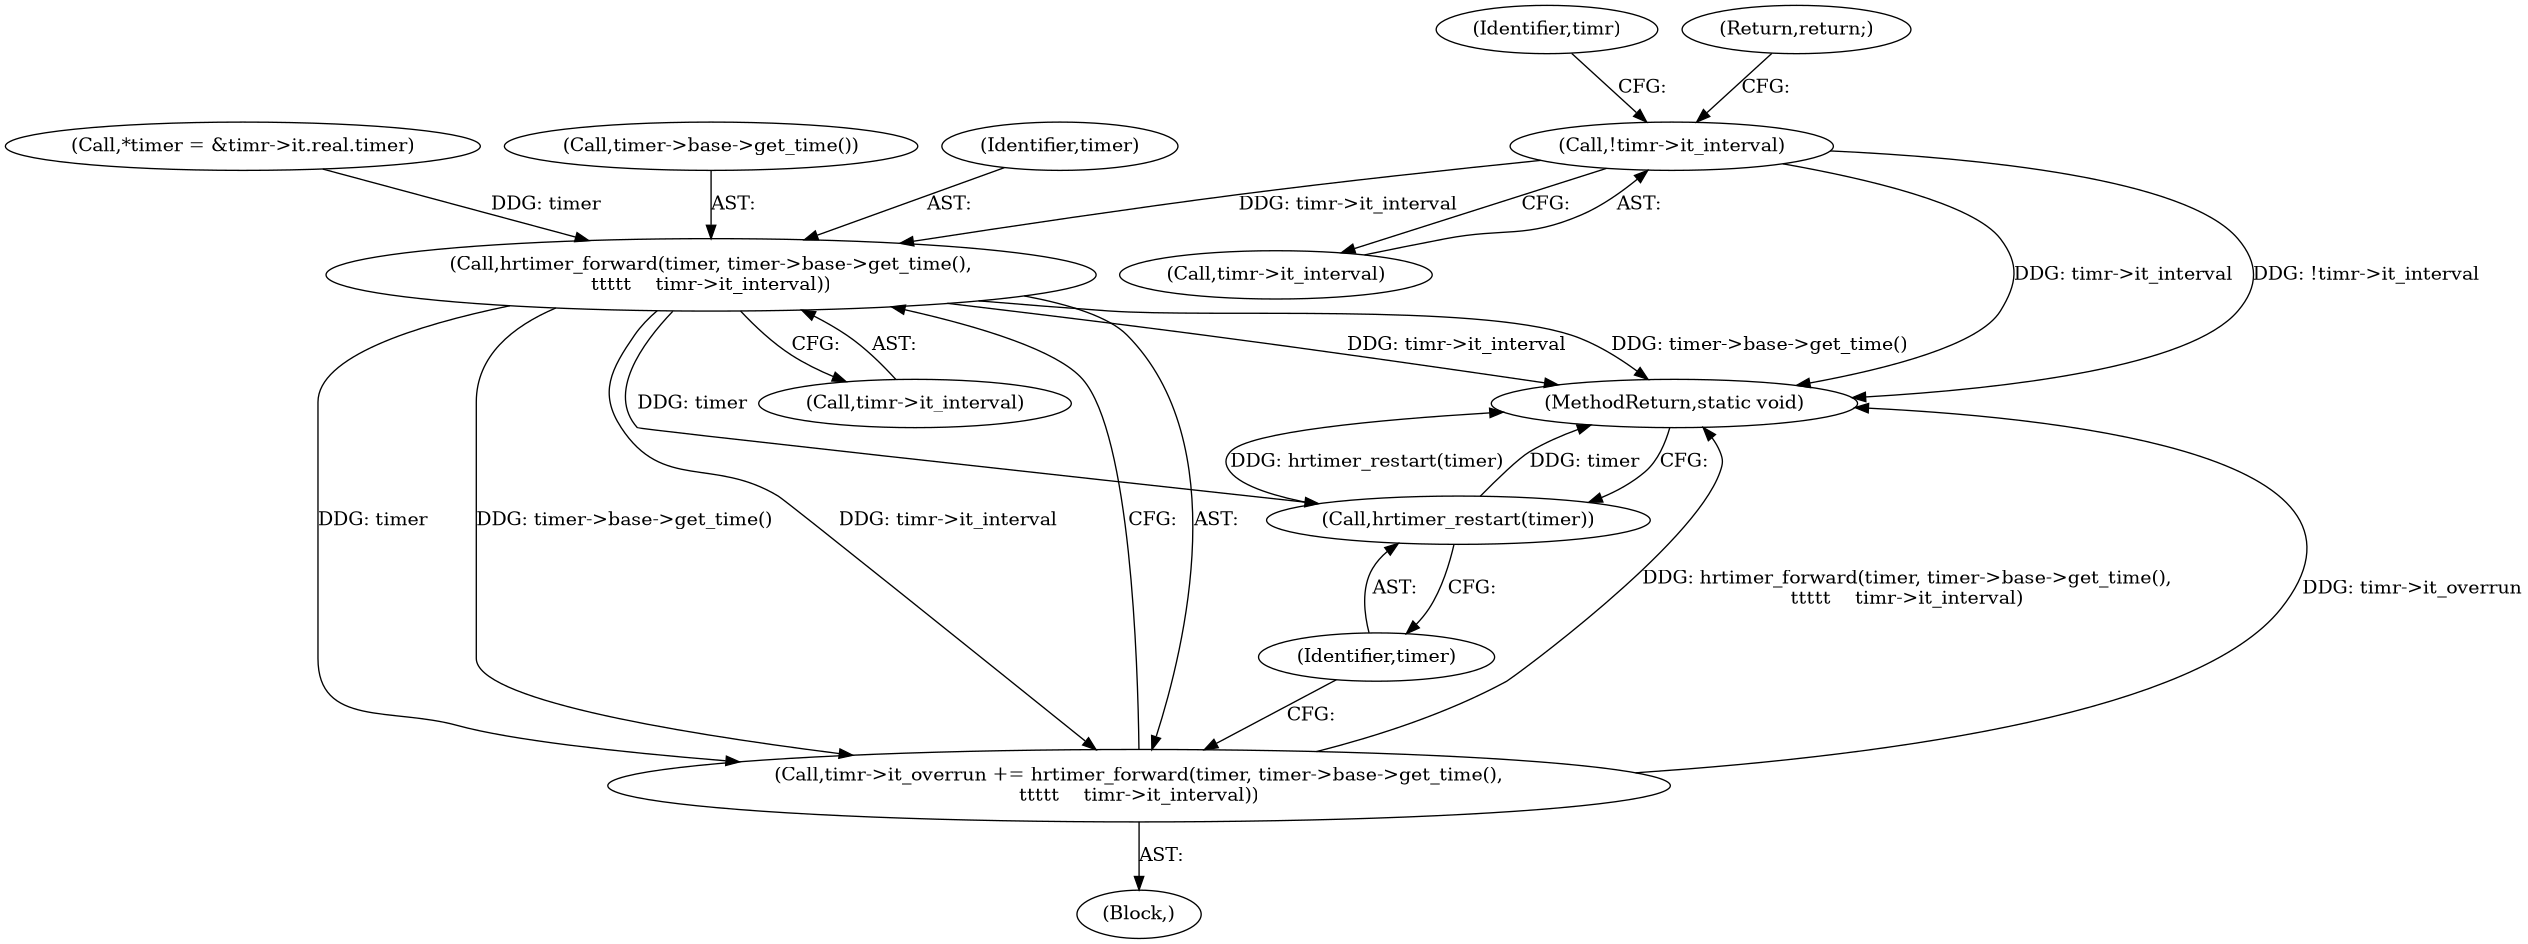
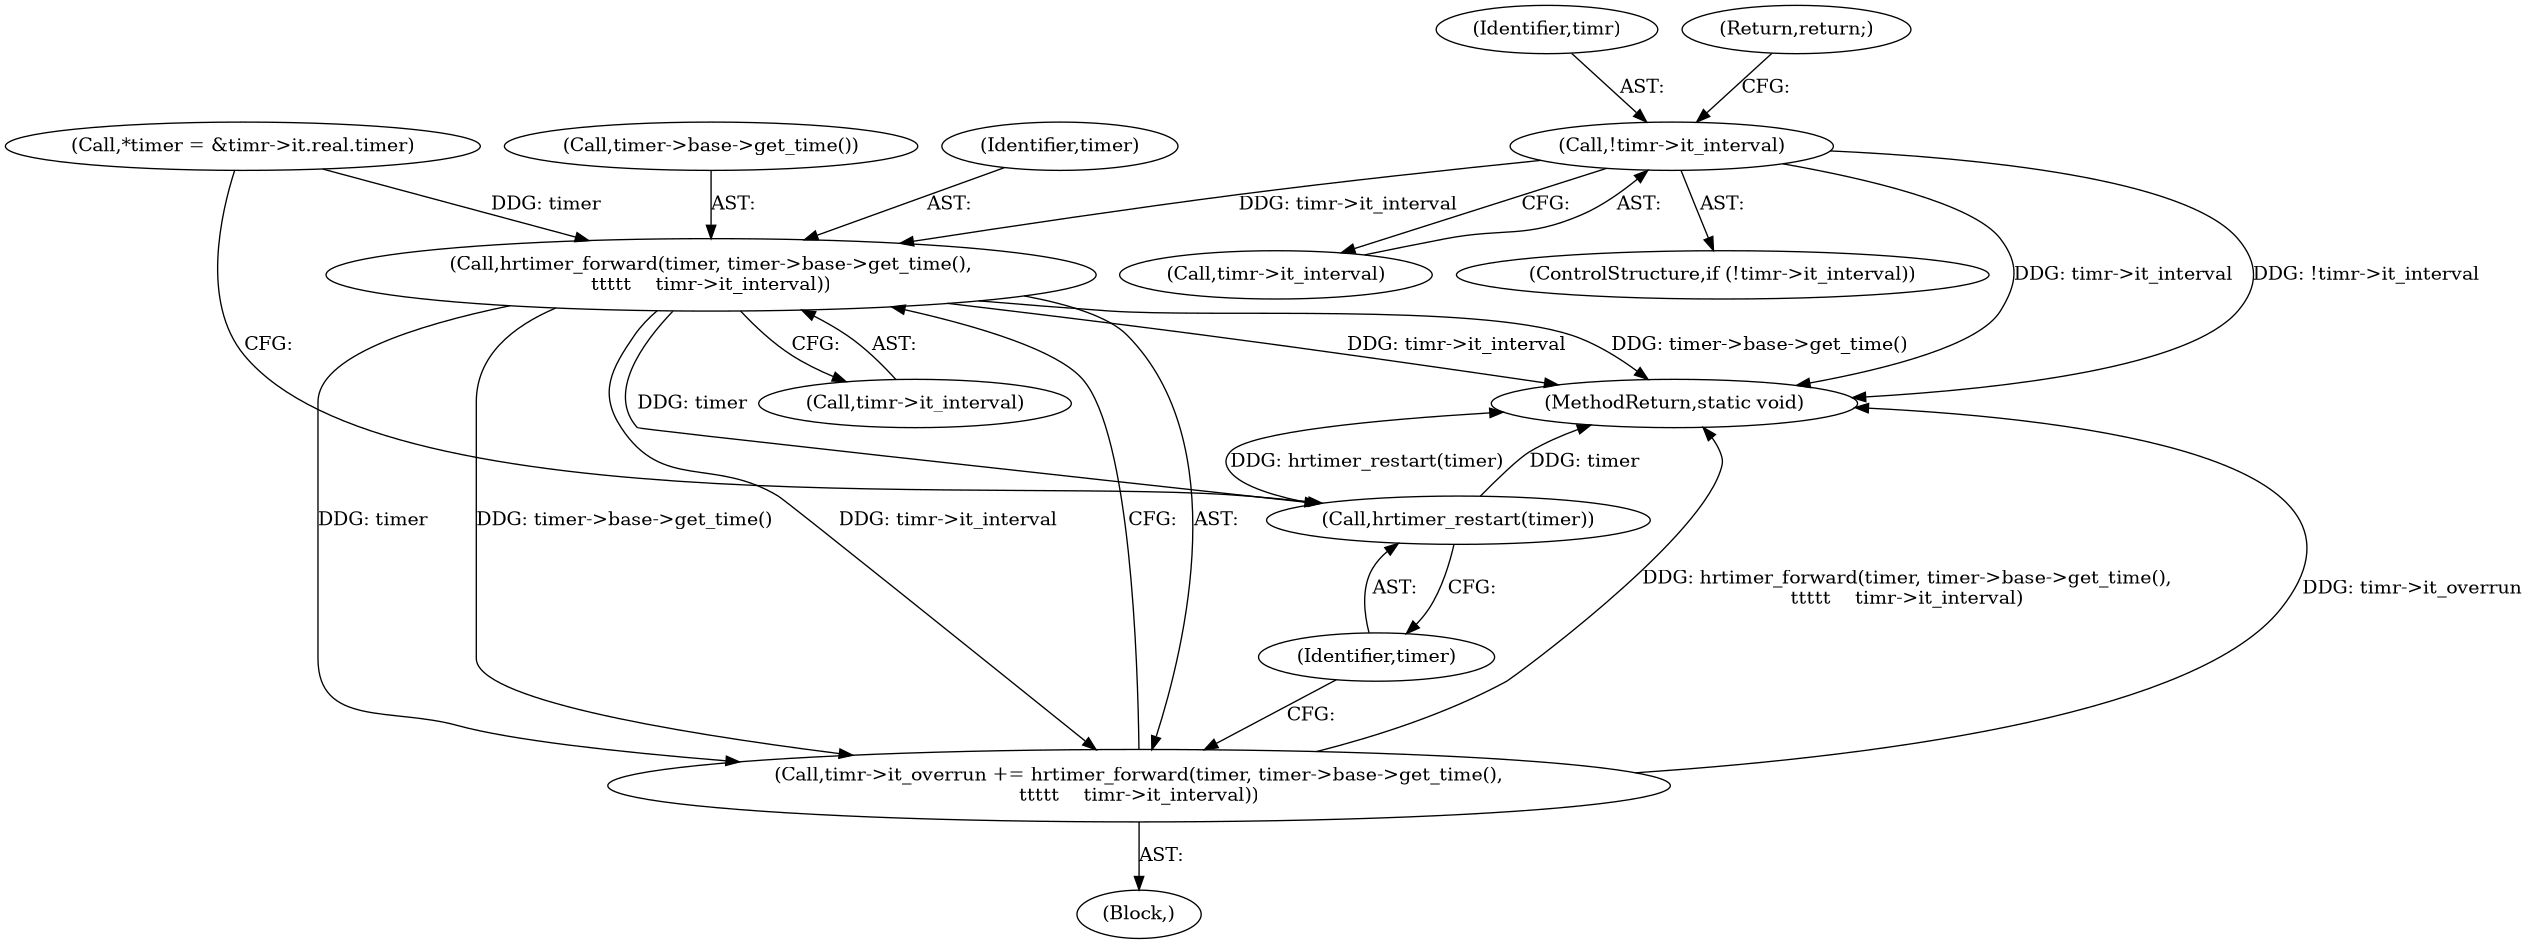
(1646, 88) -> (1646, 88)
none -> (1723, 275)
(1645, 472) -> (667, 479)
